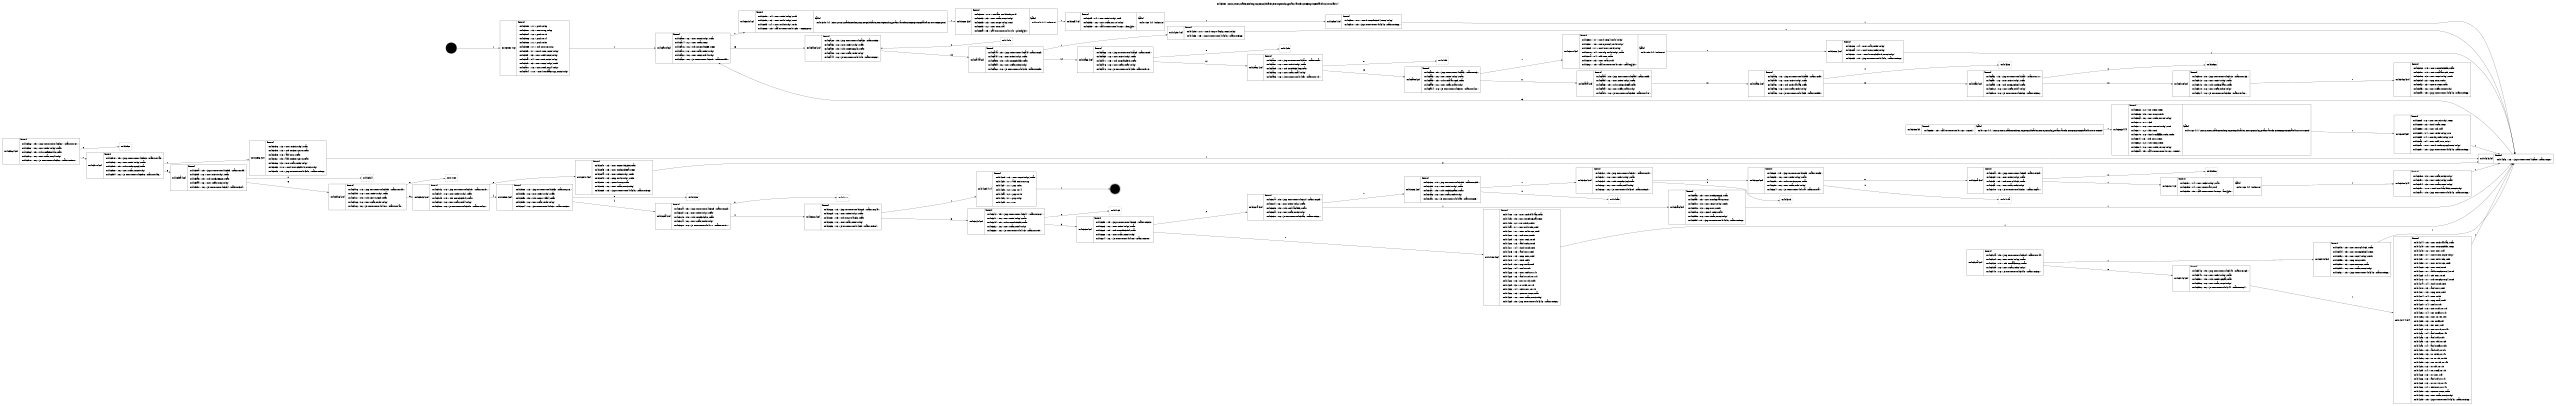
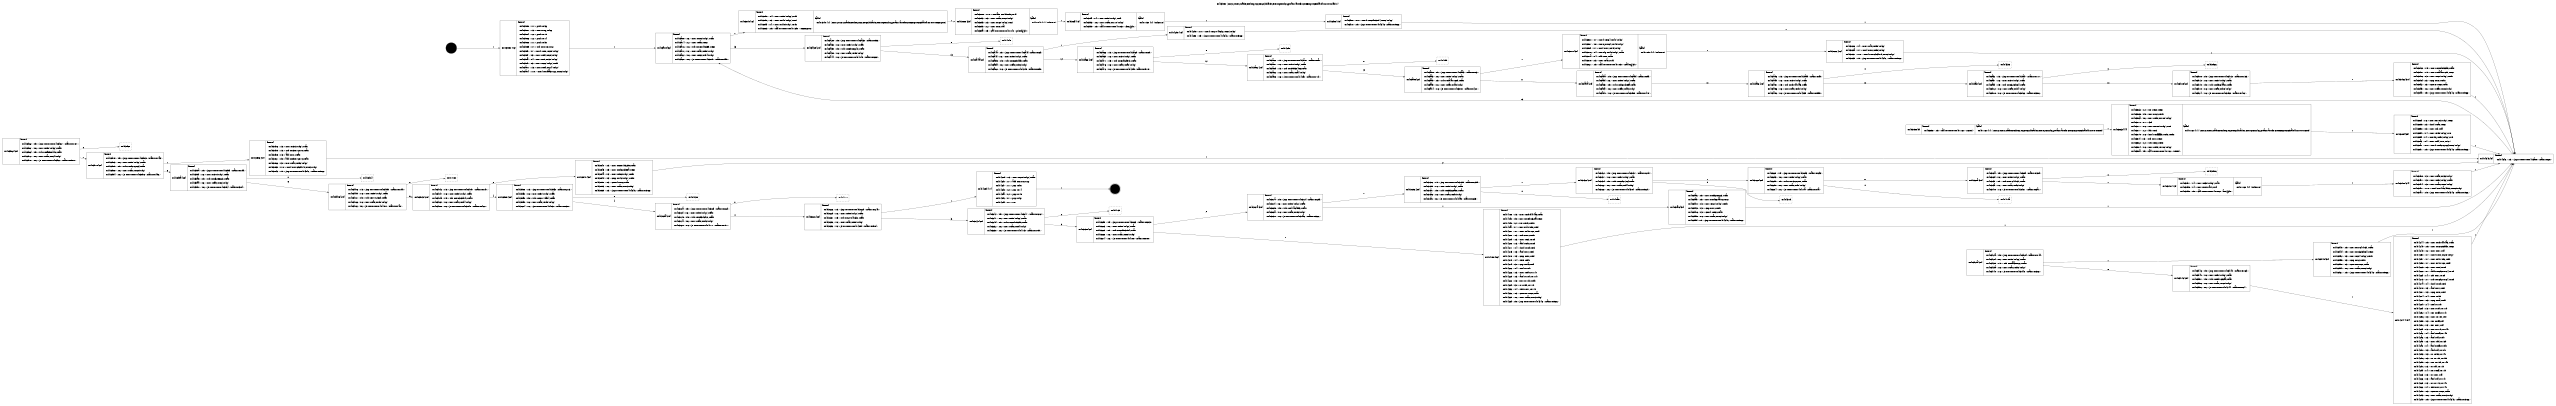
(941, 47) -> (940, 44)
none -> (2496, 121)
